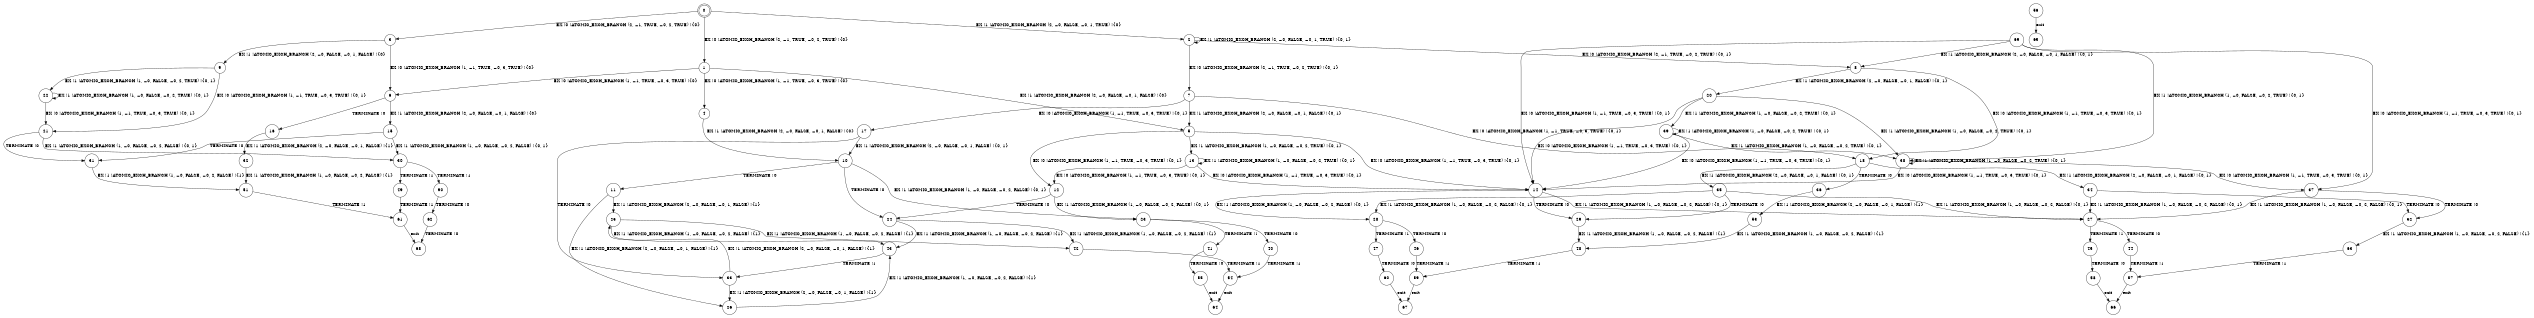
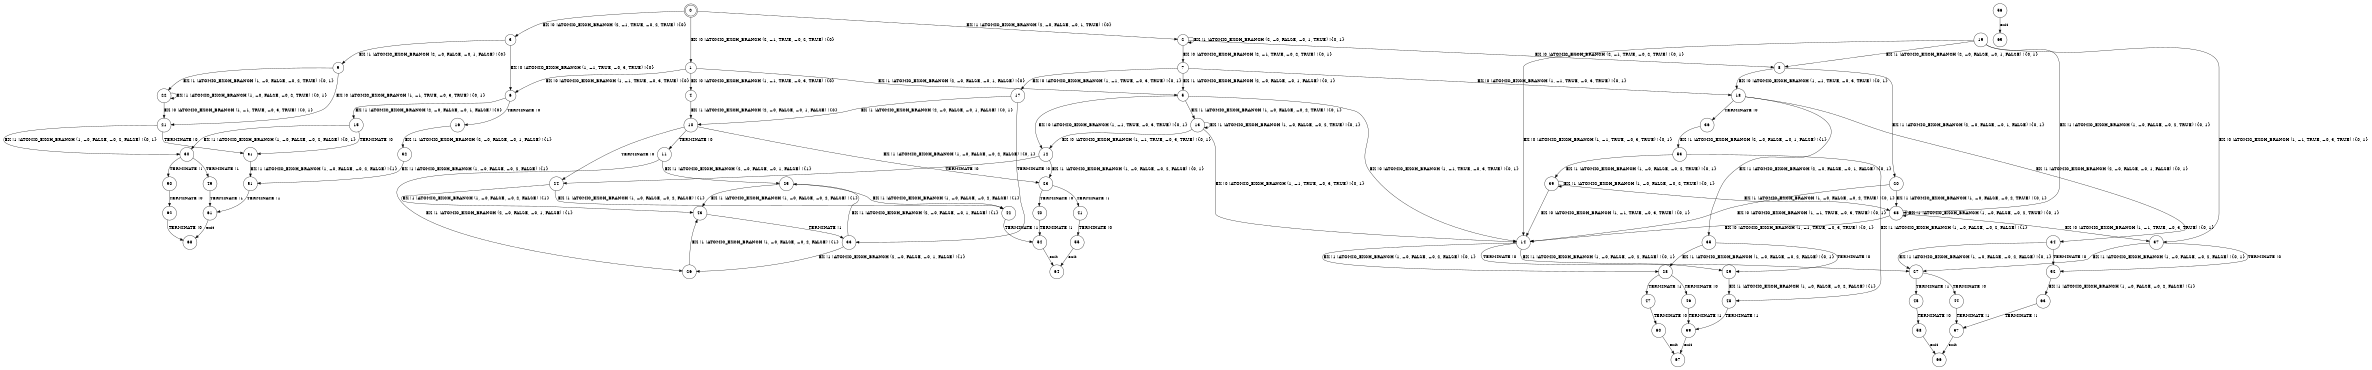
(2017, 40) -> (1981, 40)
(1685, 108) -> (1613, 158)
(1904, 199) -> none
